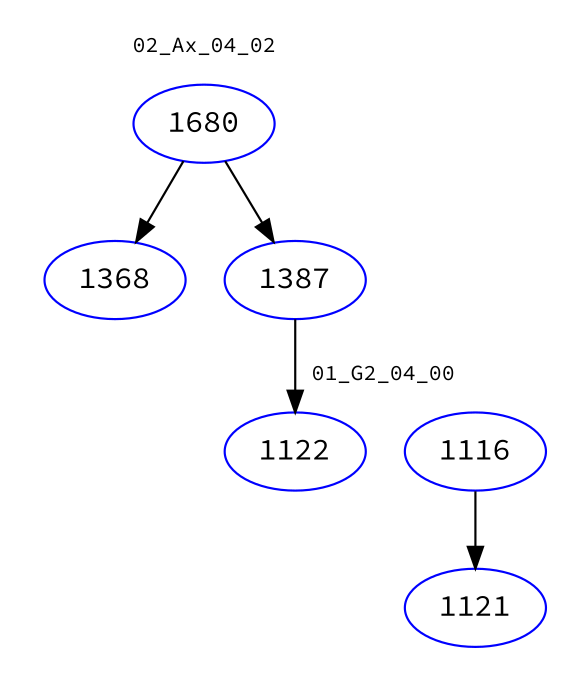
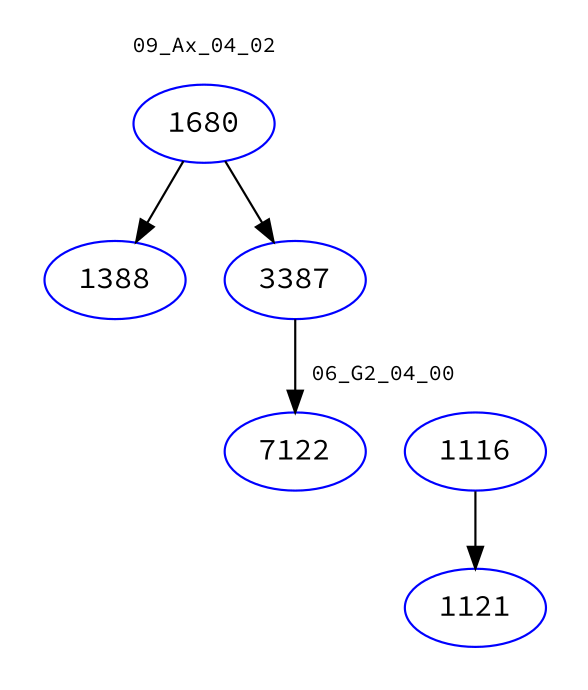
(205, 47) -> (205, 47)
(115, 280) -> (115, 280)
(295, 280) -> (295, 280)
(384, 374) -> (384, 374)
(295, 452) -> (295, 452)
